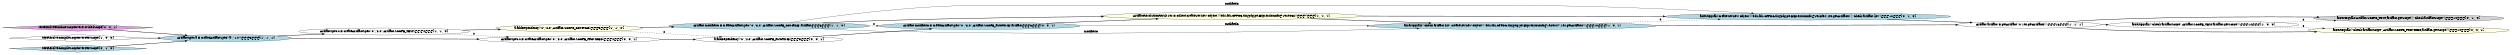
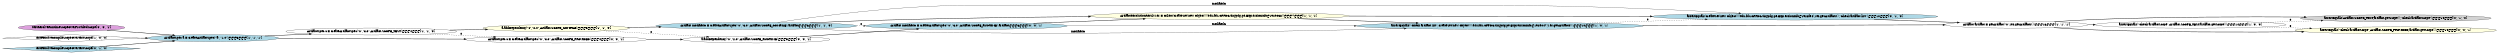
(78, 28) -> (72, 28)
